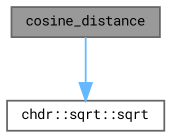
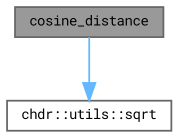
(86, 116) -> (89, 116)
